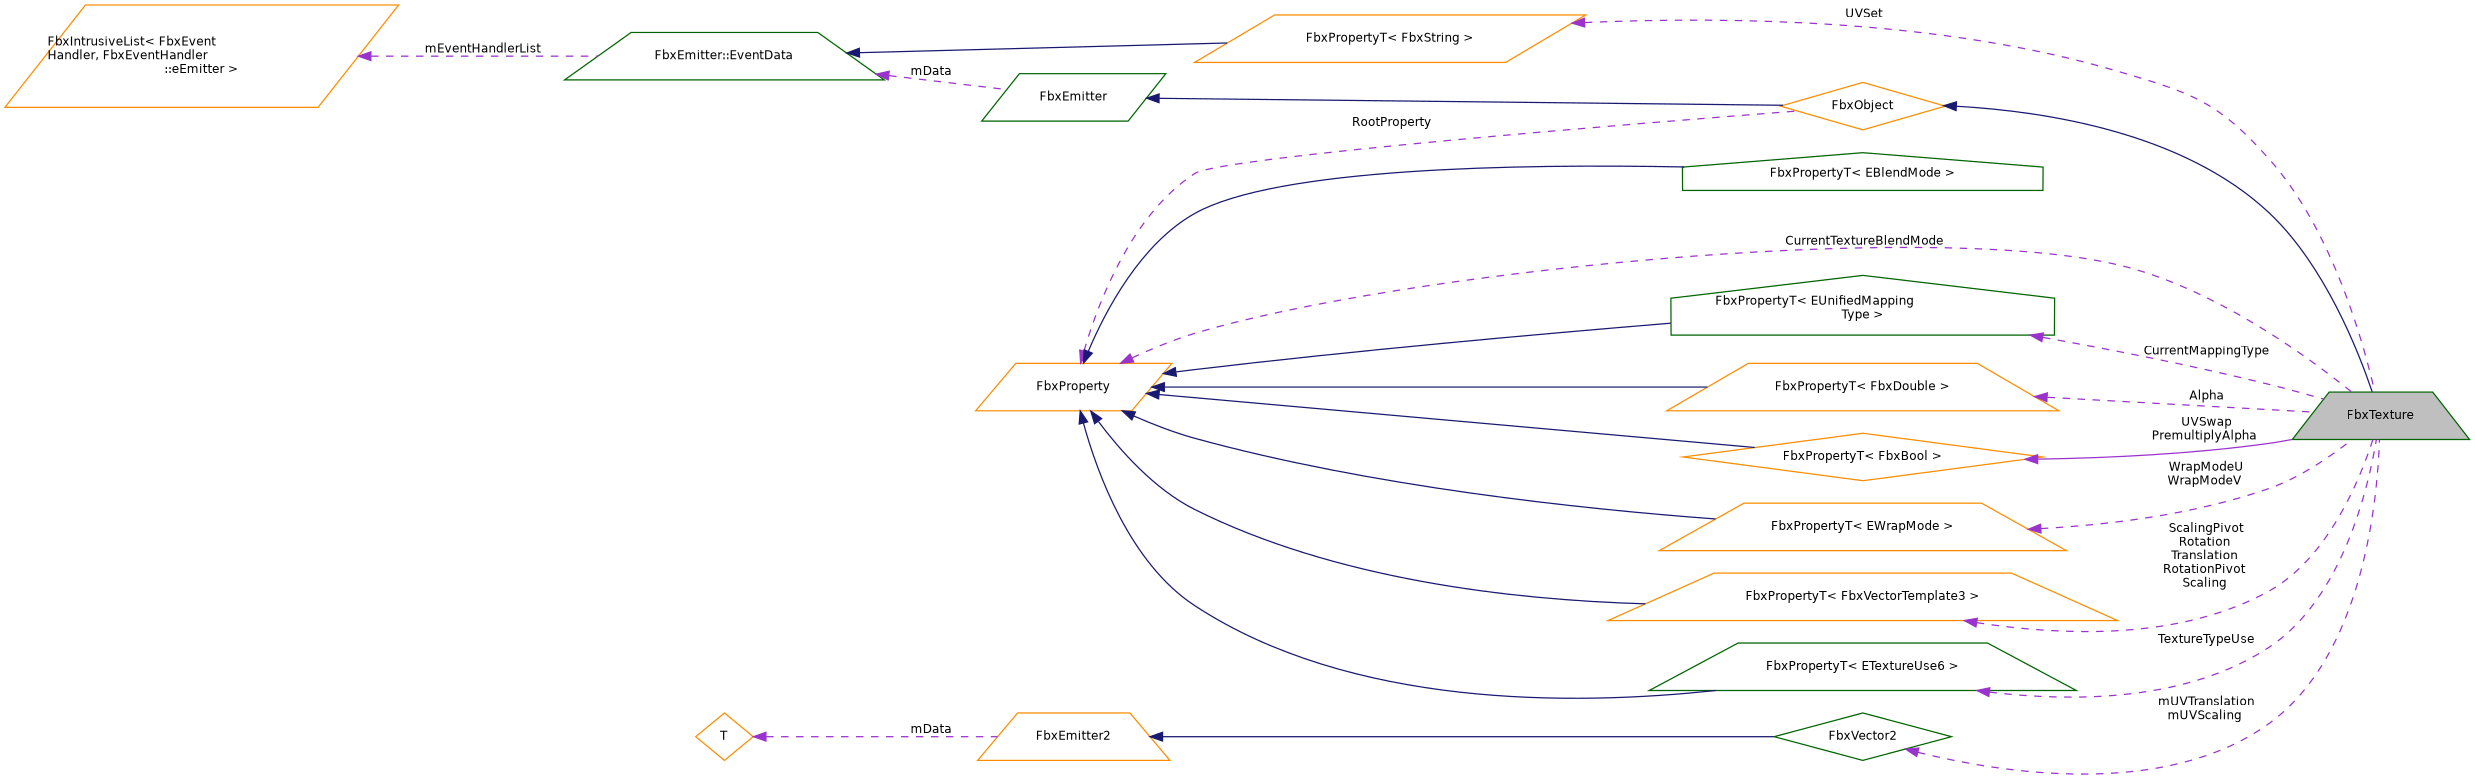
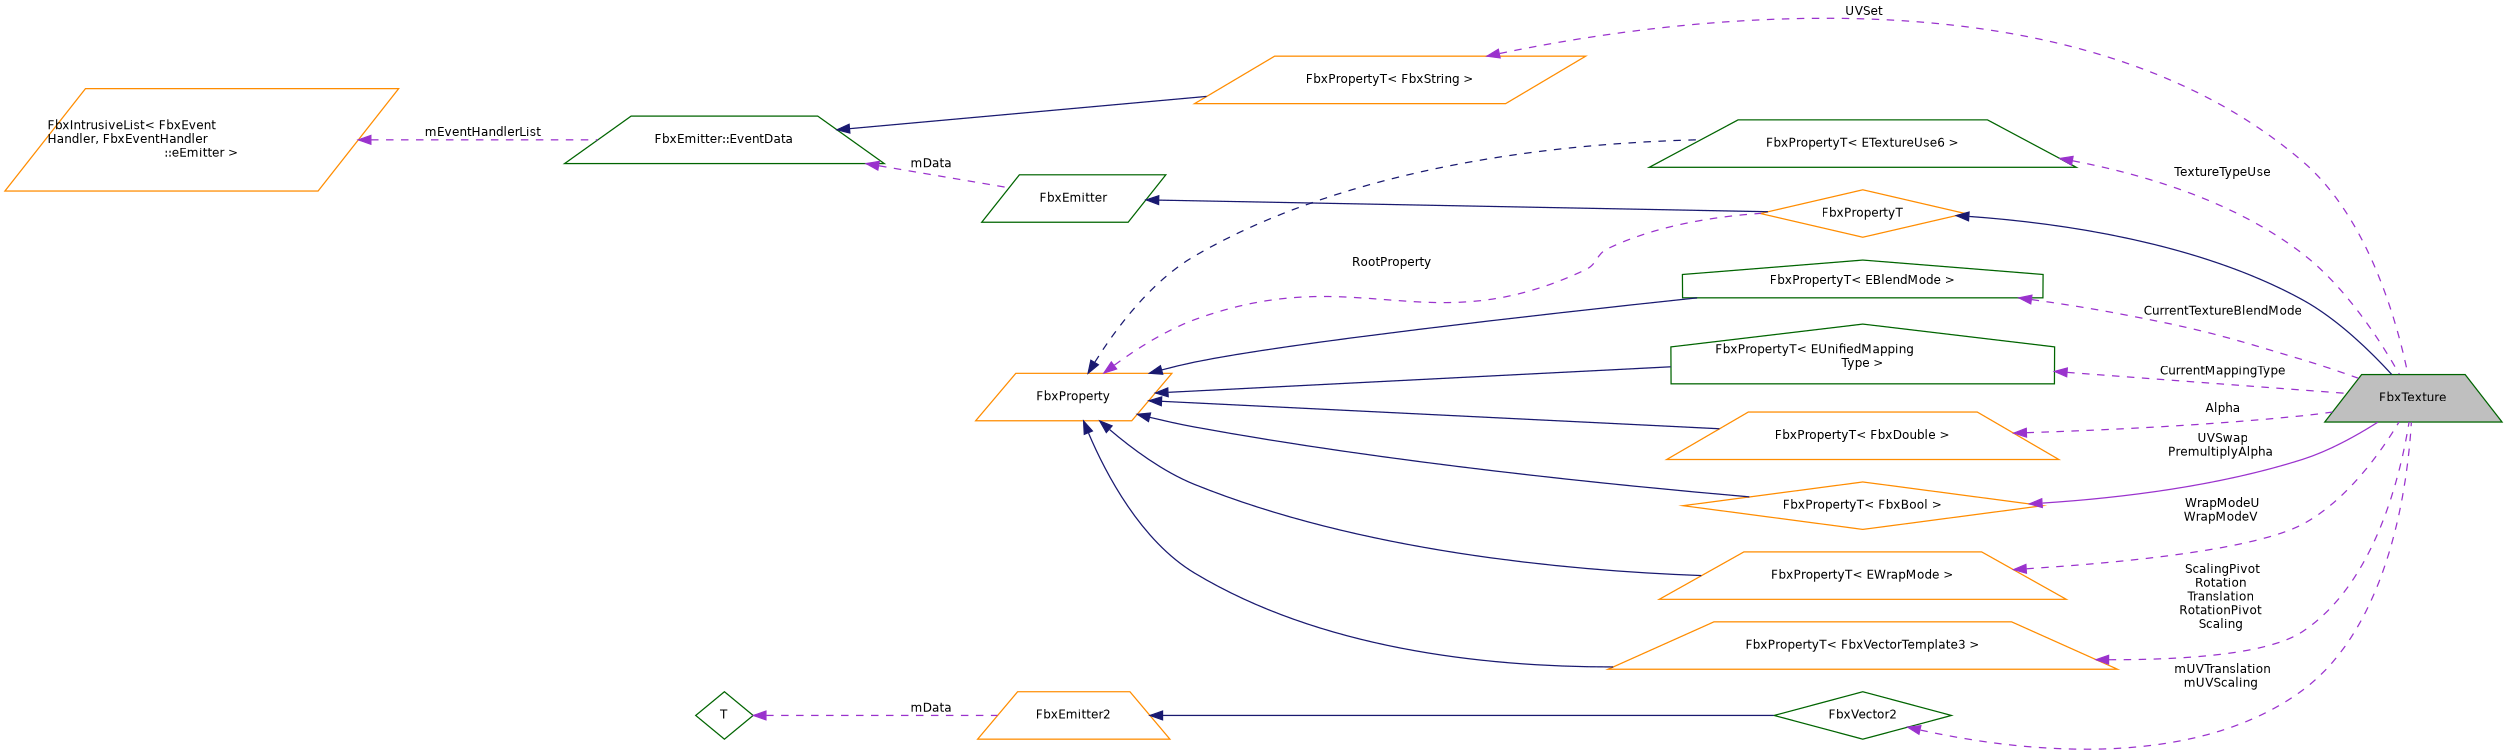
(1863, 106) -> (1863, 214)
(1754, 253) -> (2197, 330)
(1341, 669) -> (1369, 185)
(724, 737) -> (724, 715)
